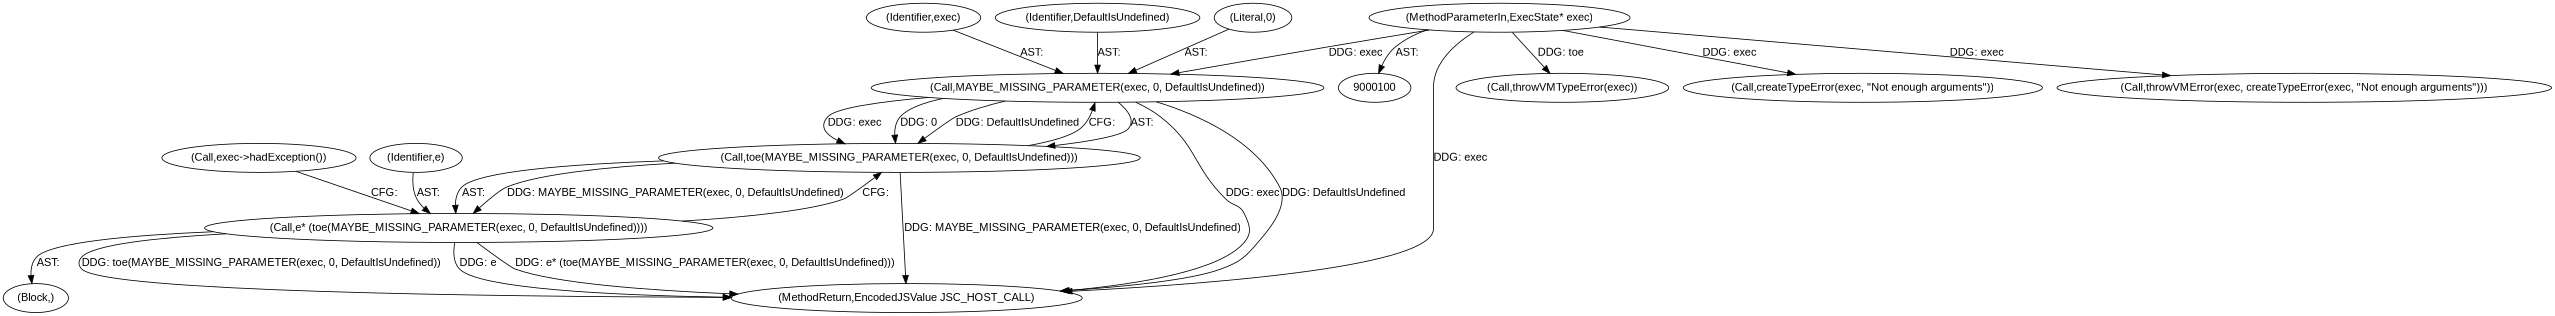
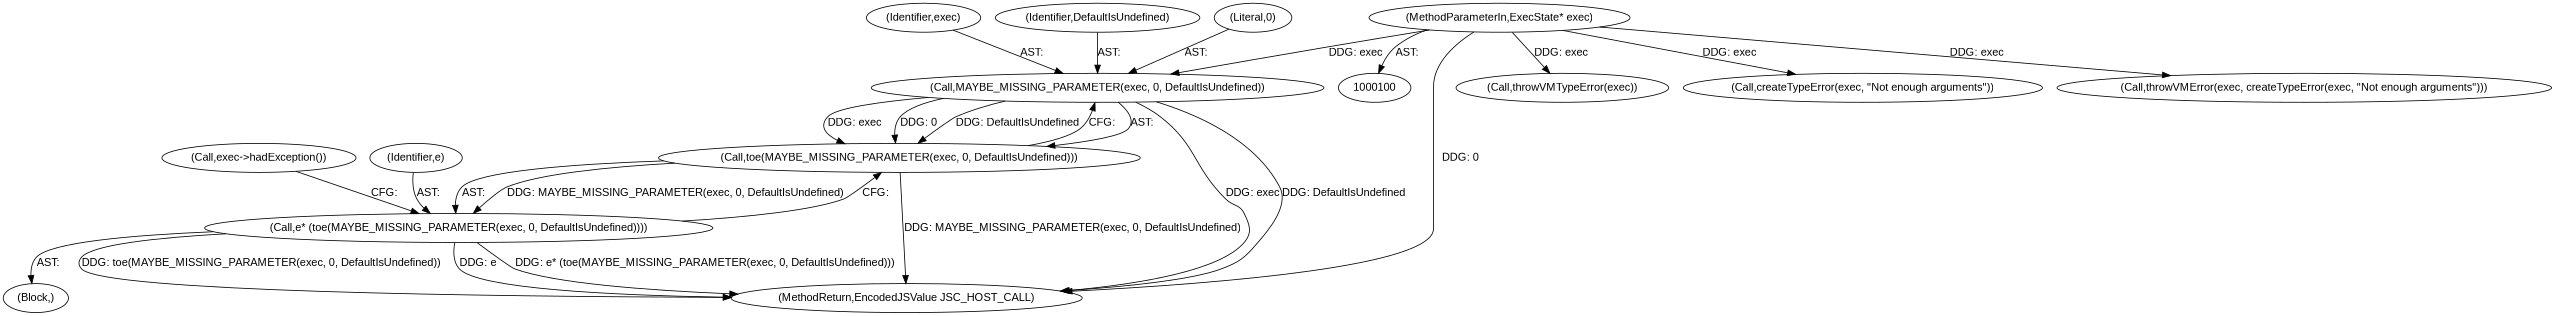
(1561, 53) -> (1561, 53)
(1375, 88) -> (1375, 88)
(1460, 158) -> (1460, 158)
